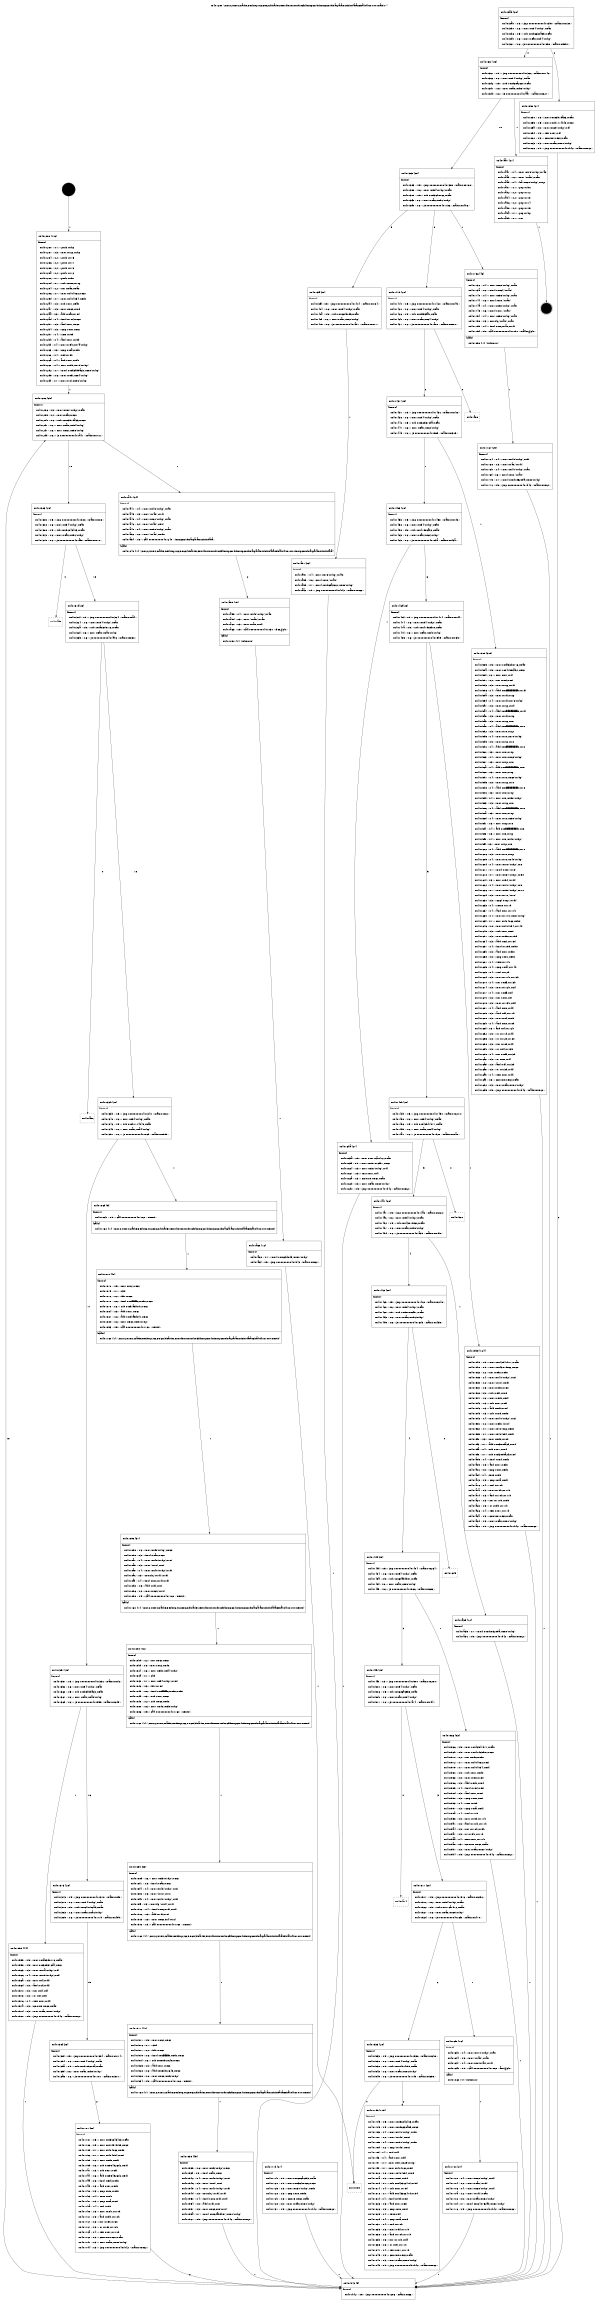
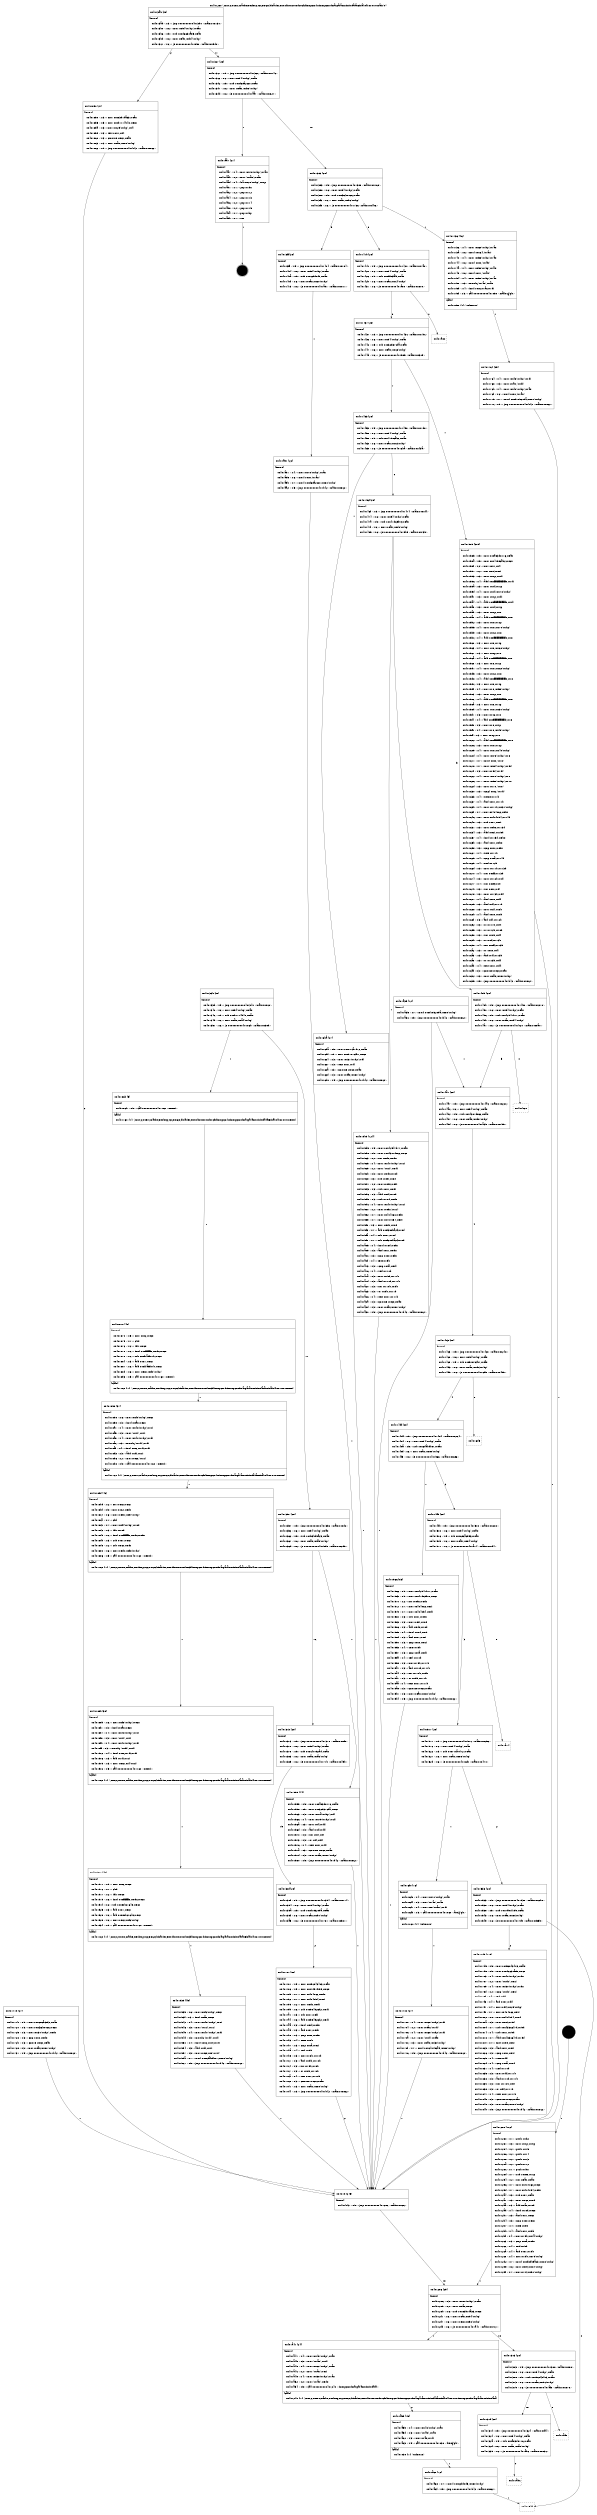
(119, 869) -> none
(460, 1424) -> (450, 1054)
